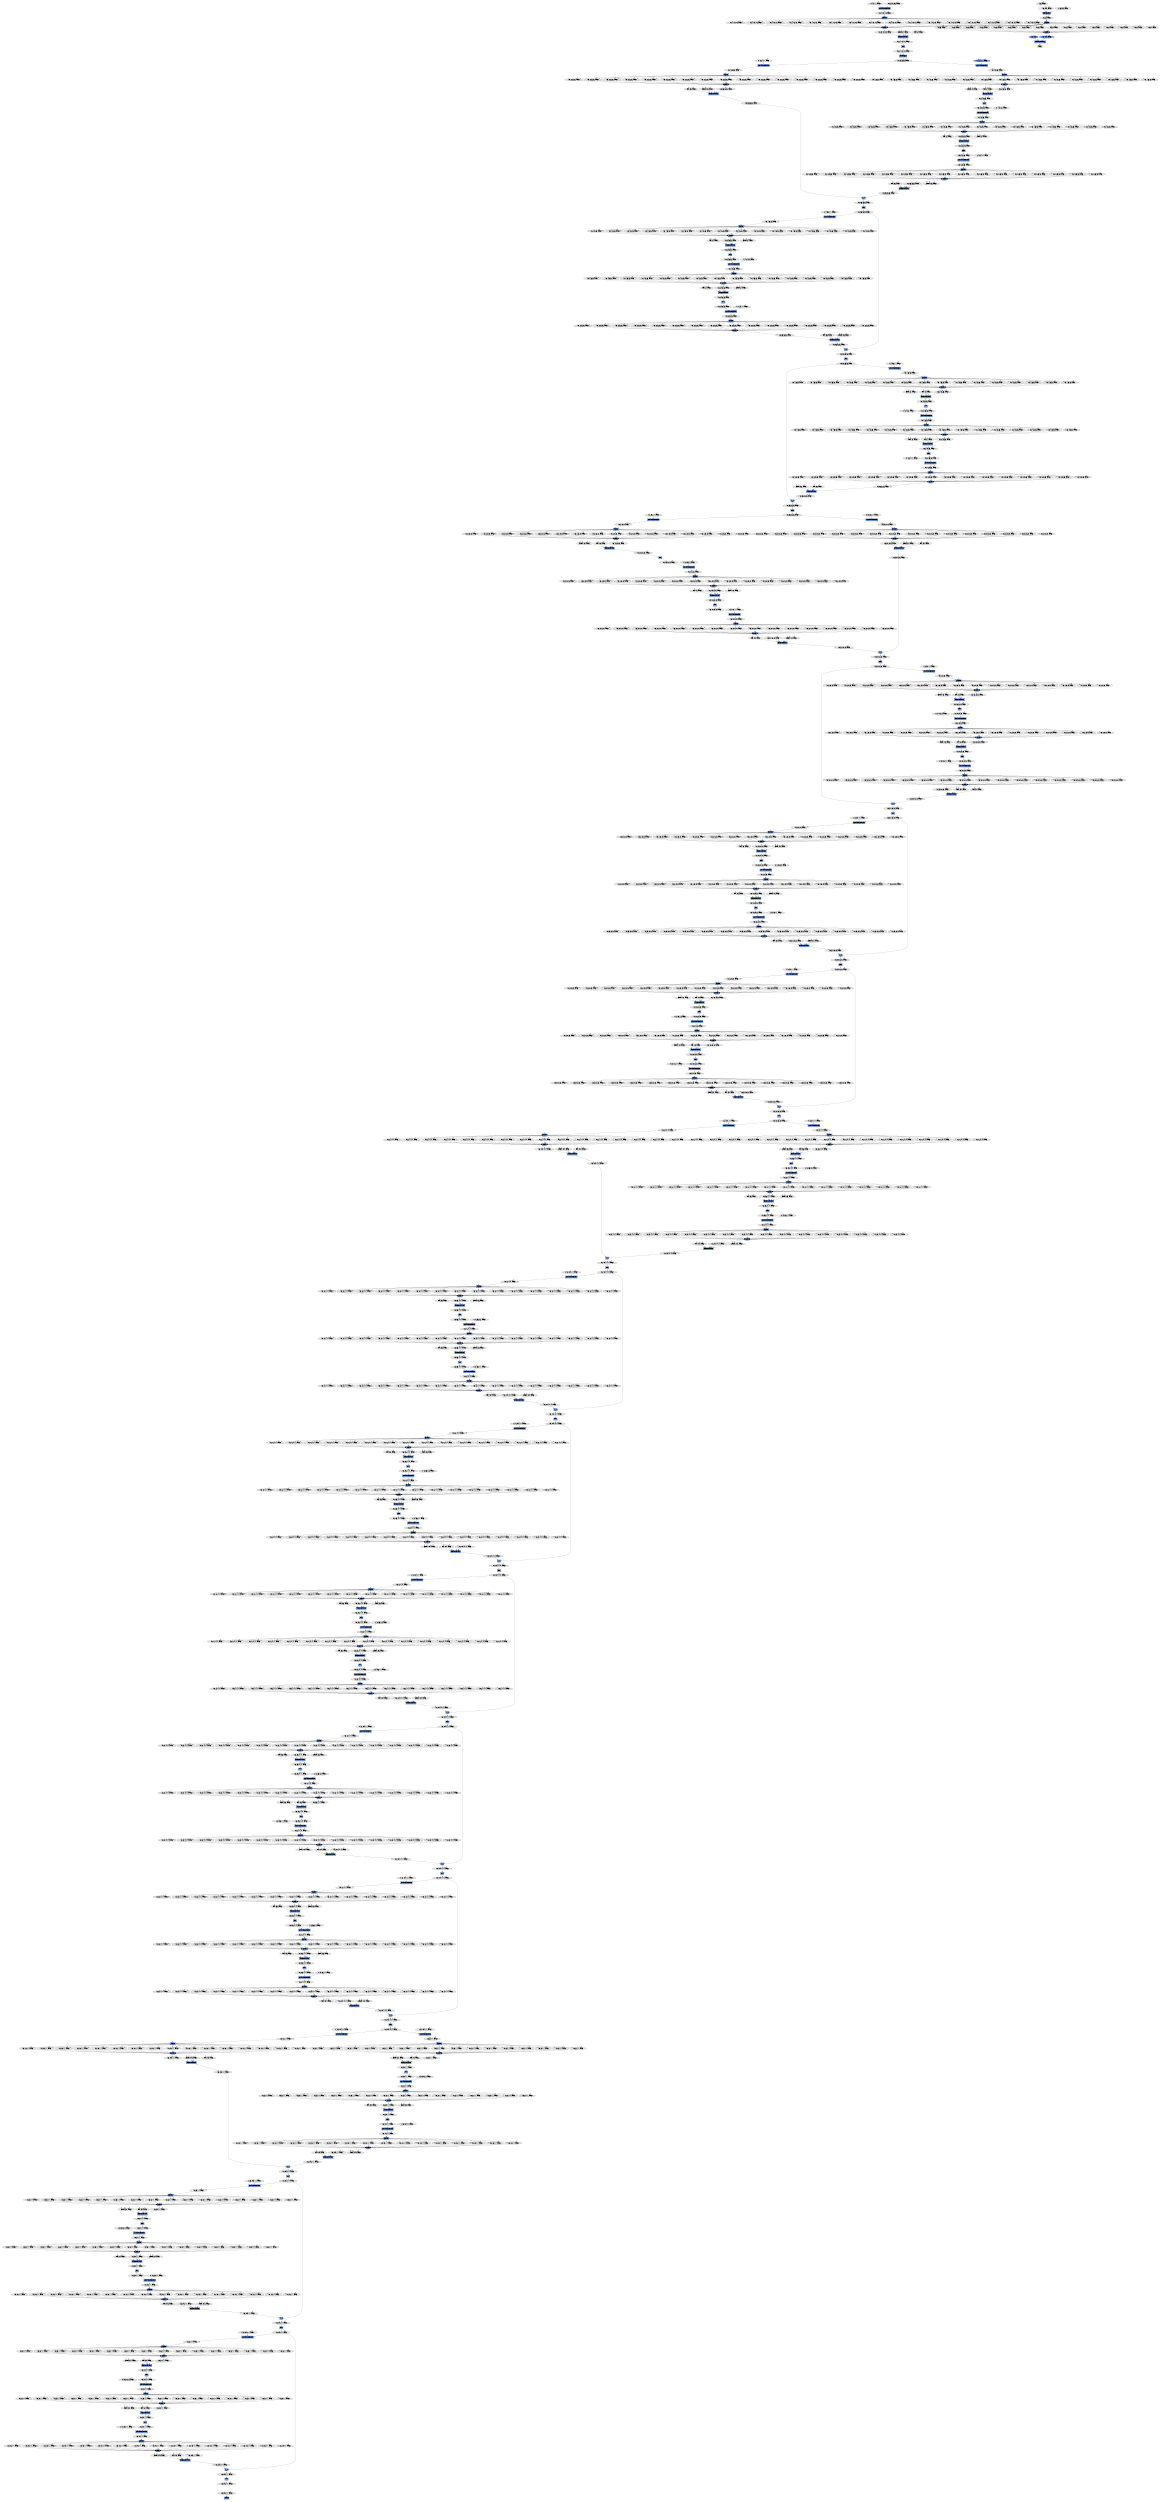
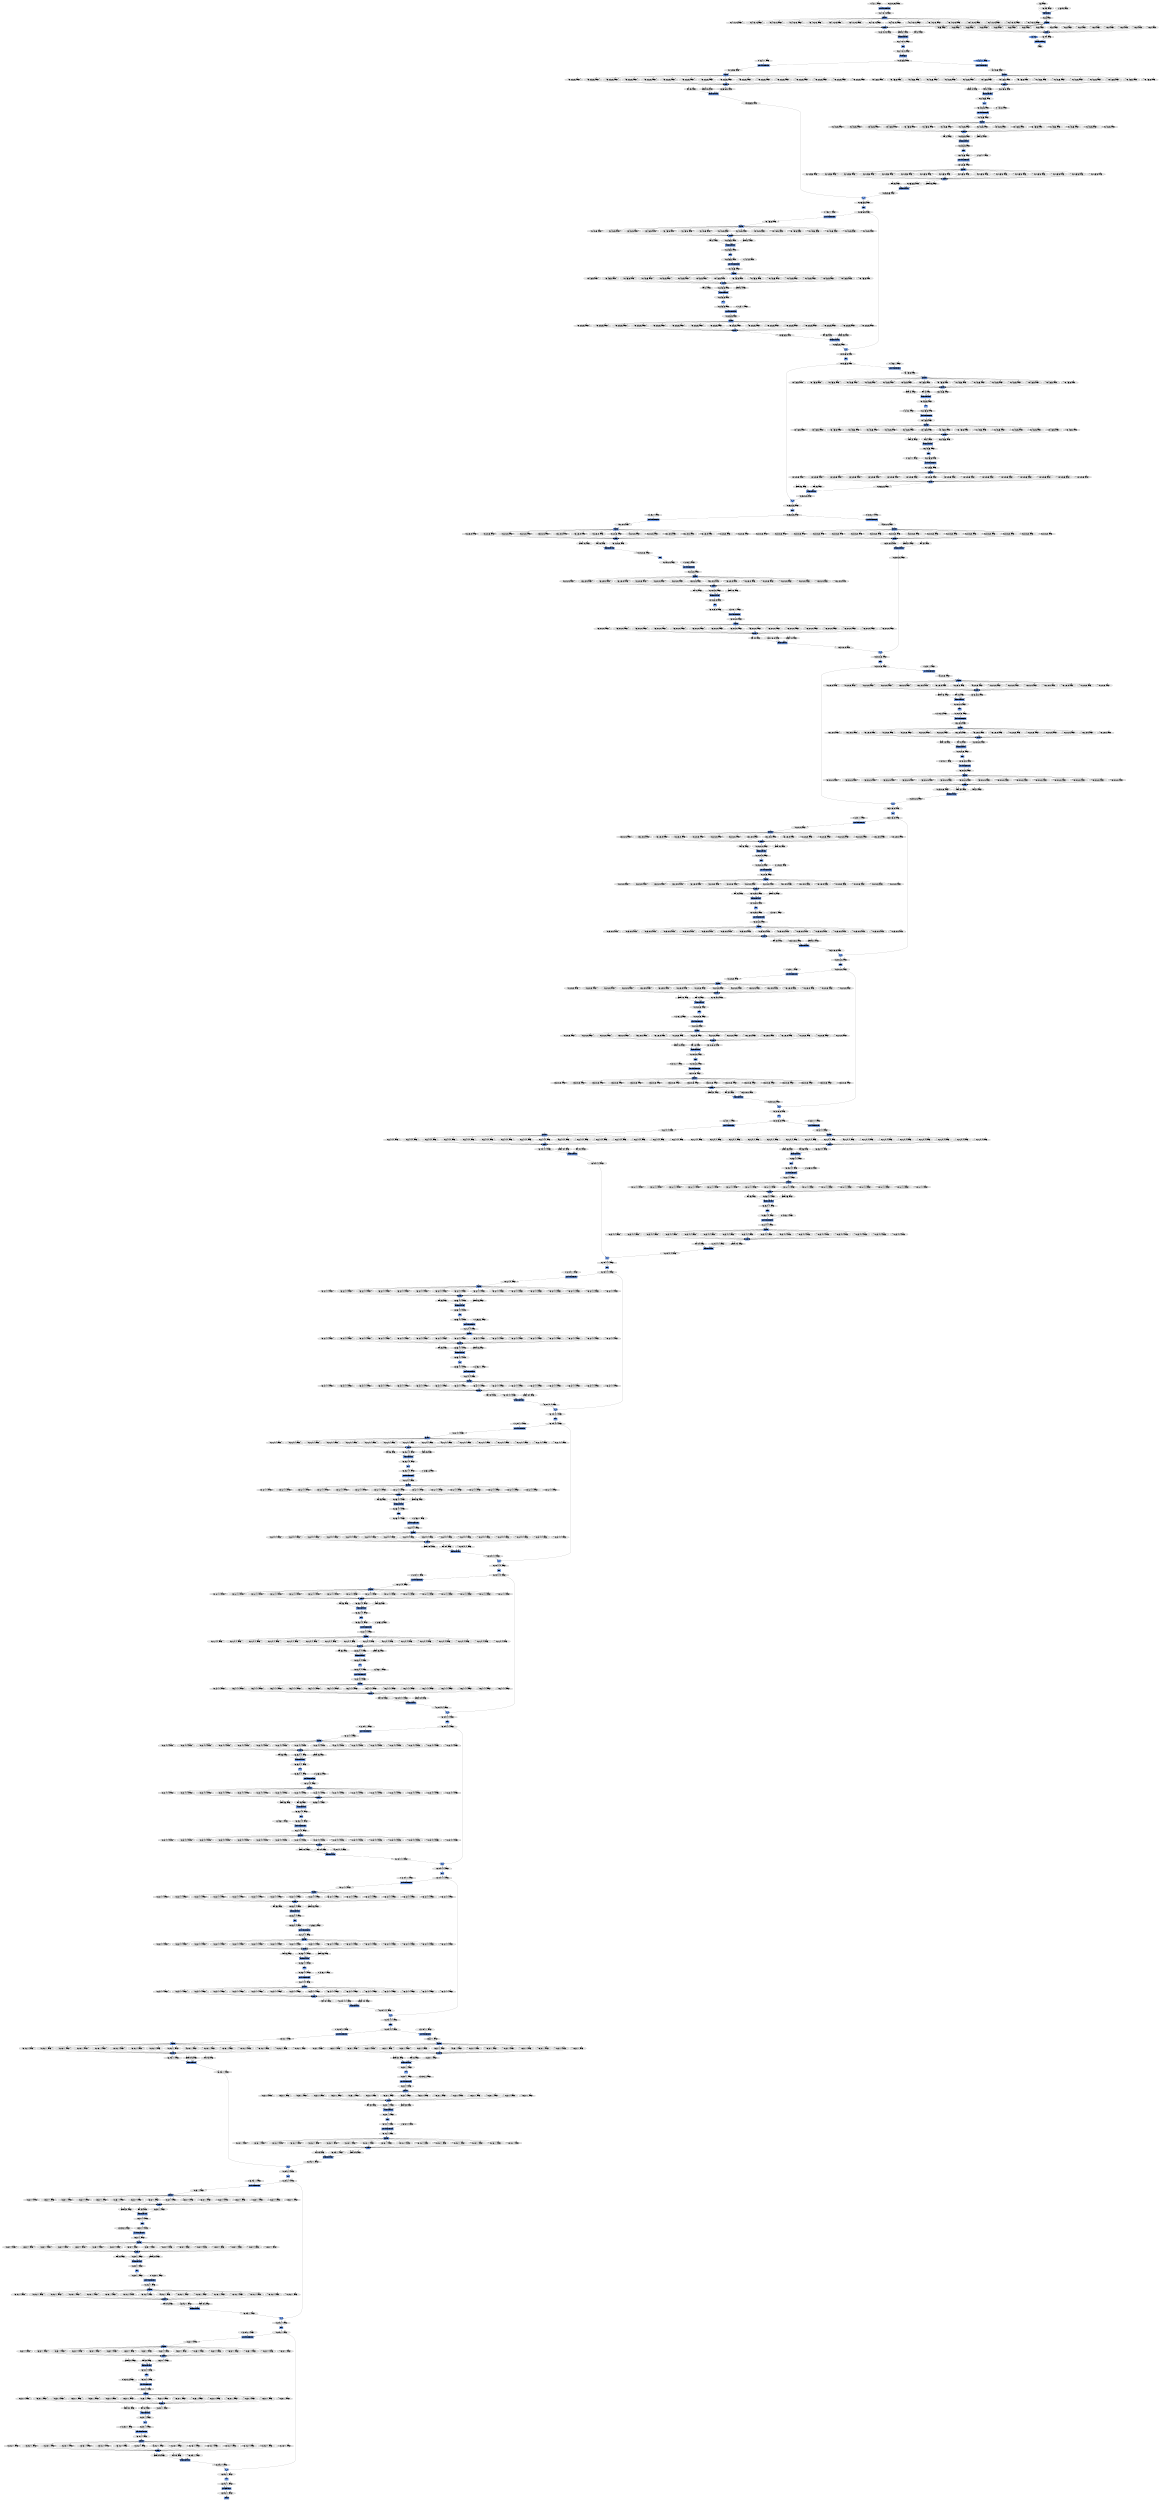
(1047, 37) -> (1047, 37)
none -> (227, 2489)
